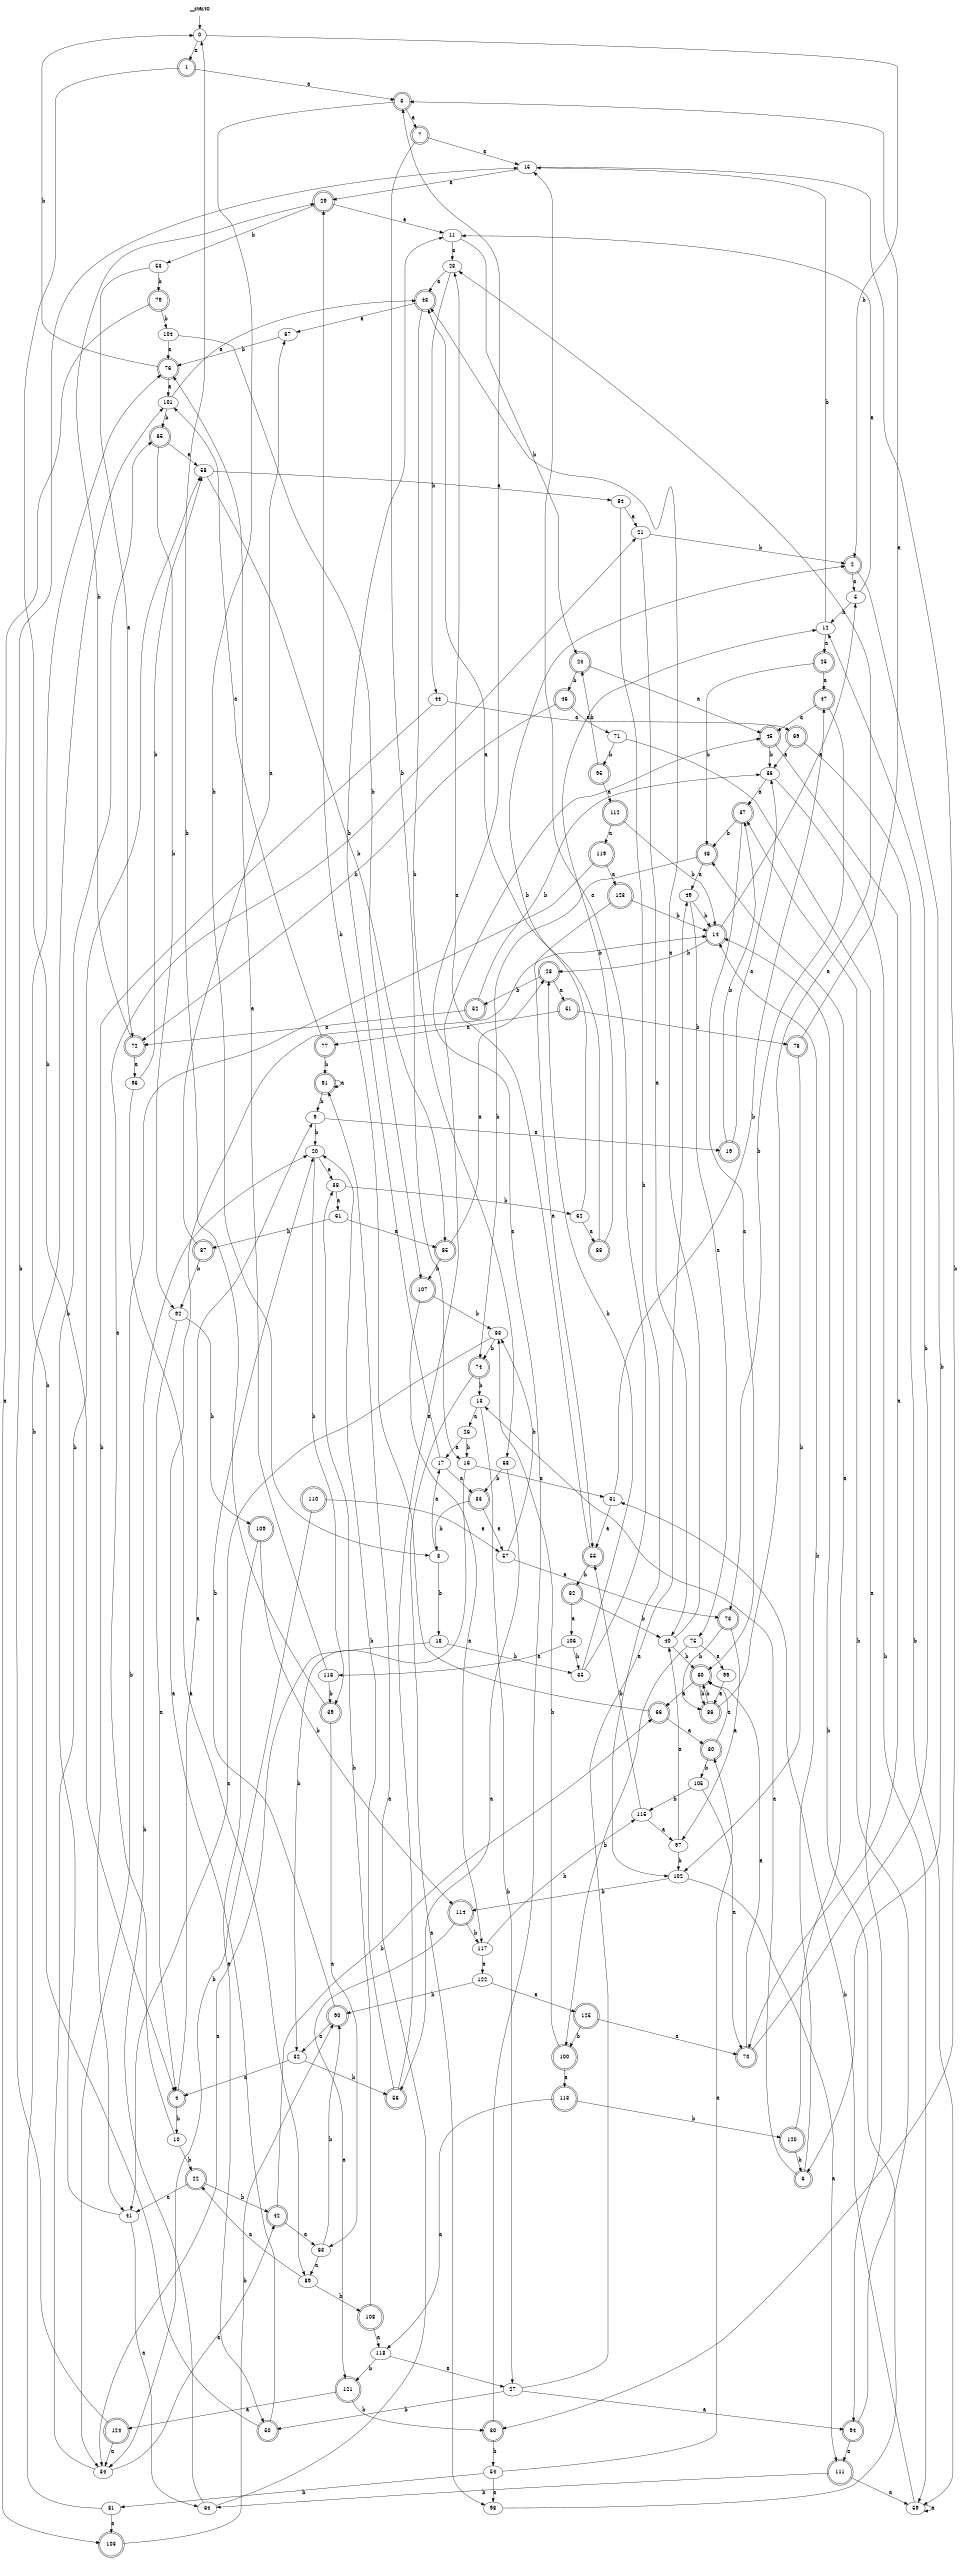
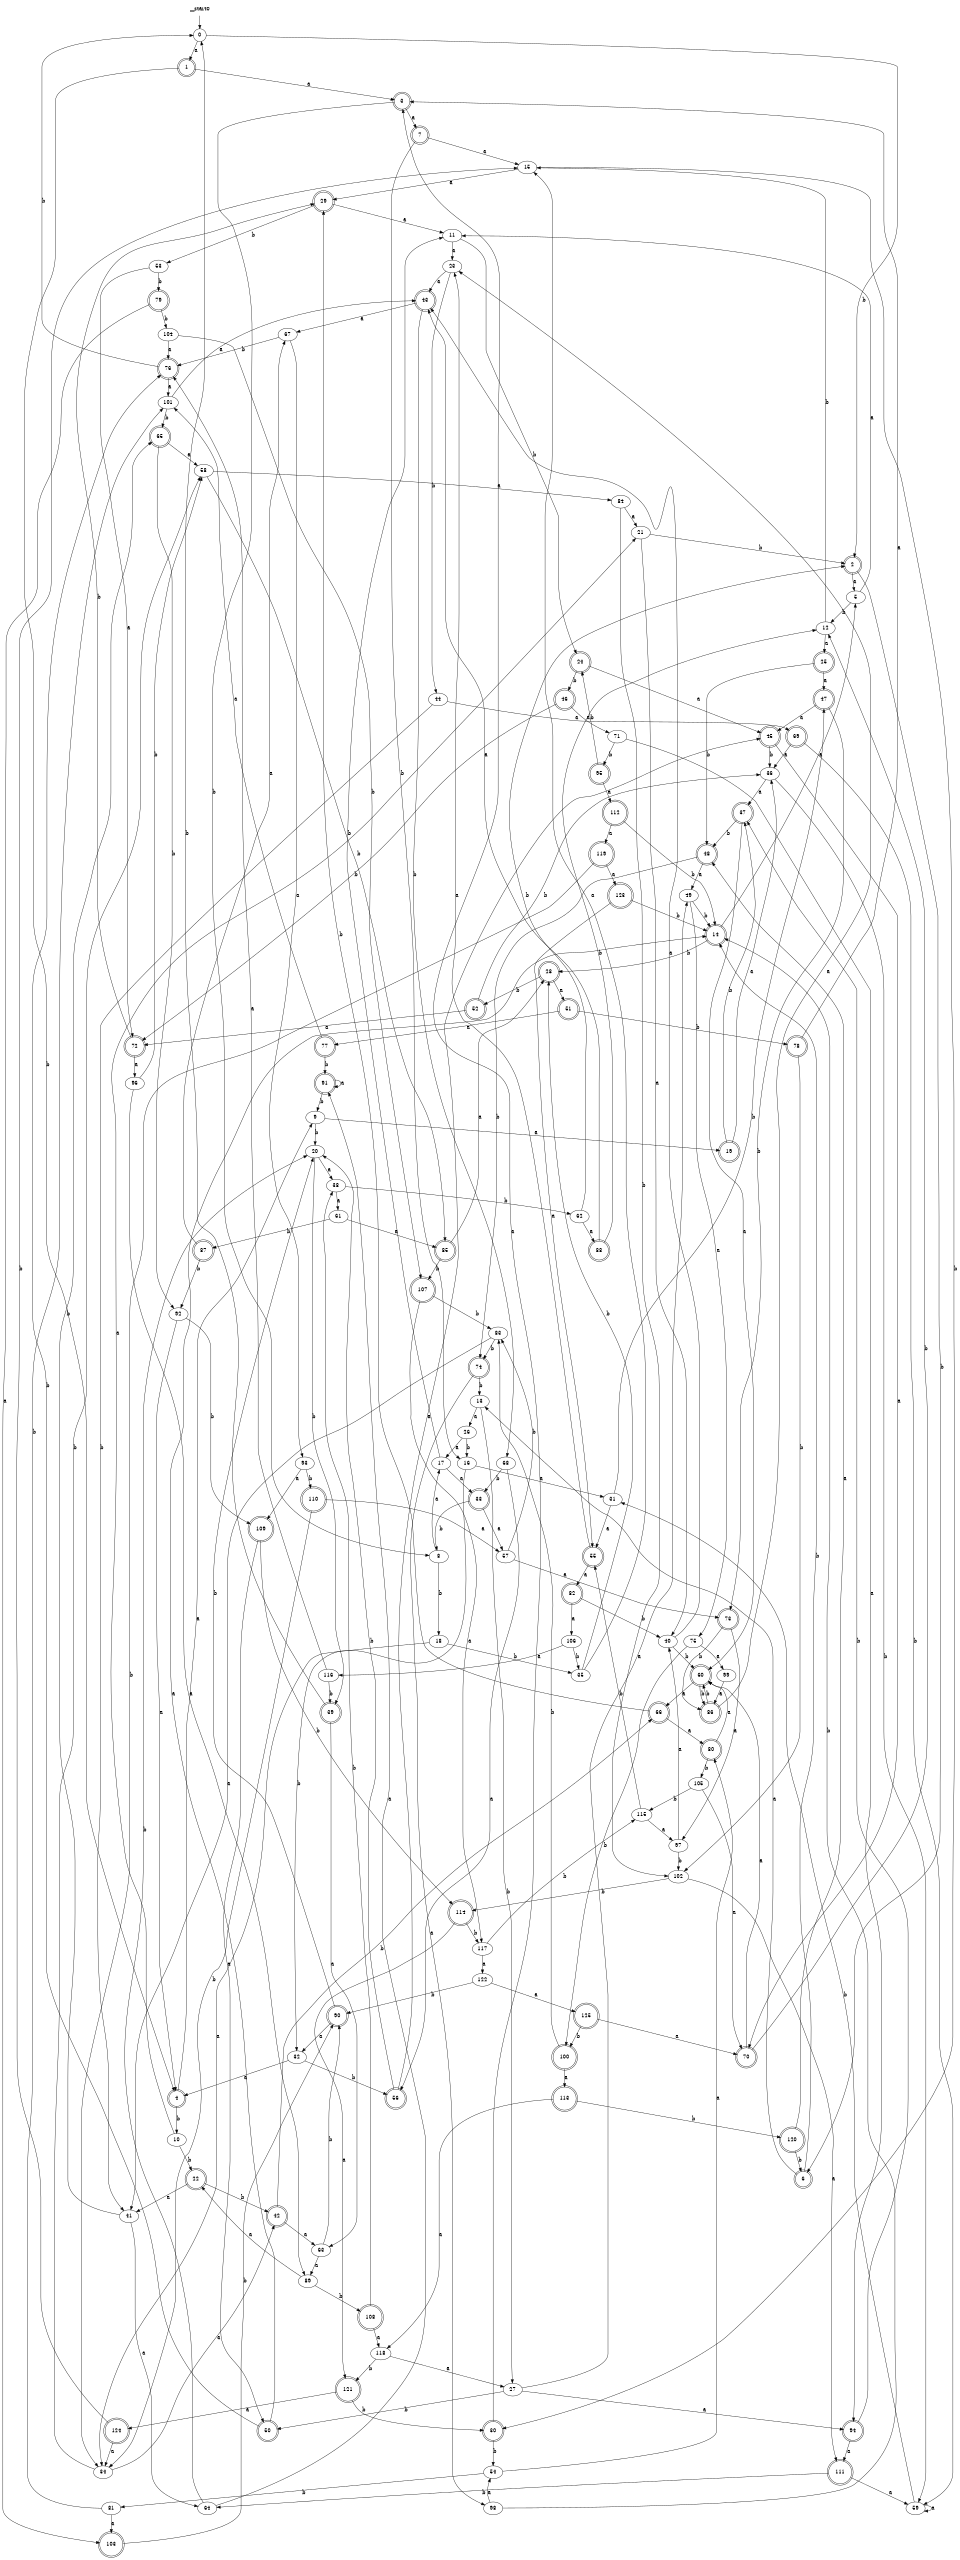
none -> (305, 1463)
(586, 1575) -> (586, 1575)
(493, 2487) -> (487, 2492)
